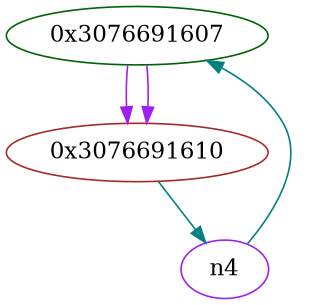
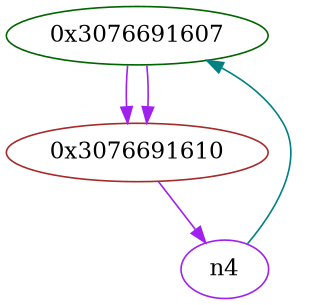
(177, 206) -> (177, 206)
